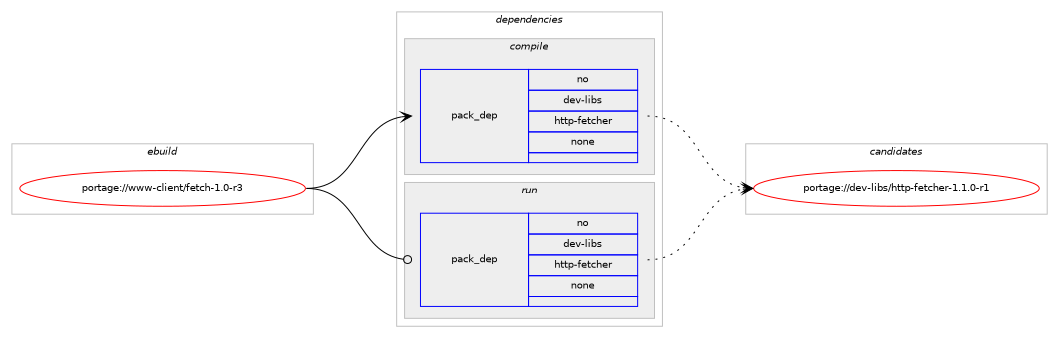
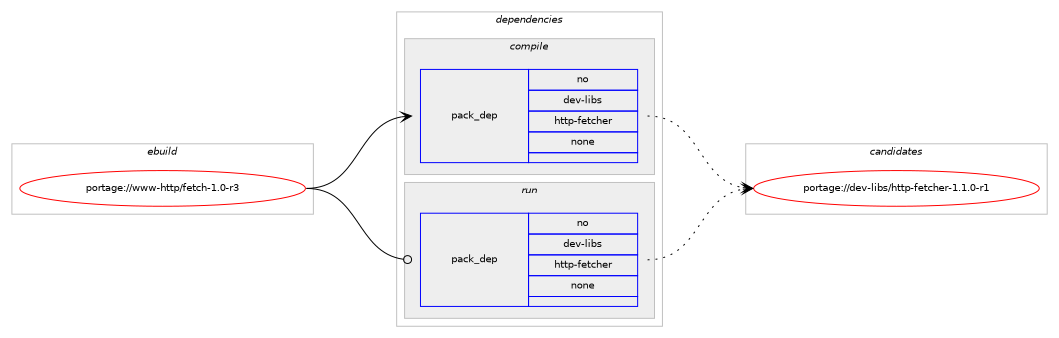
(163, 188) -> (163, 188)
